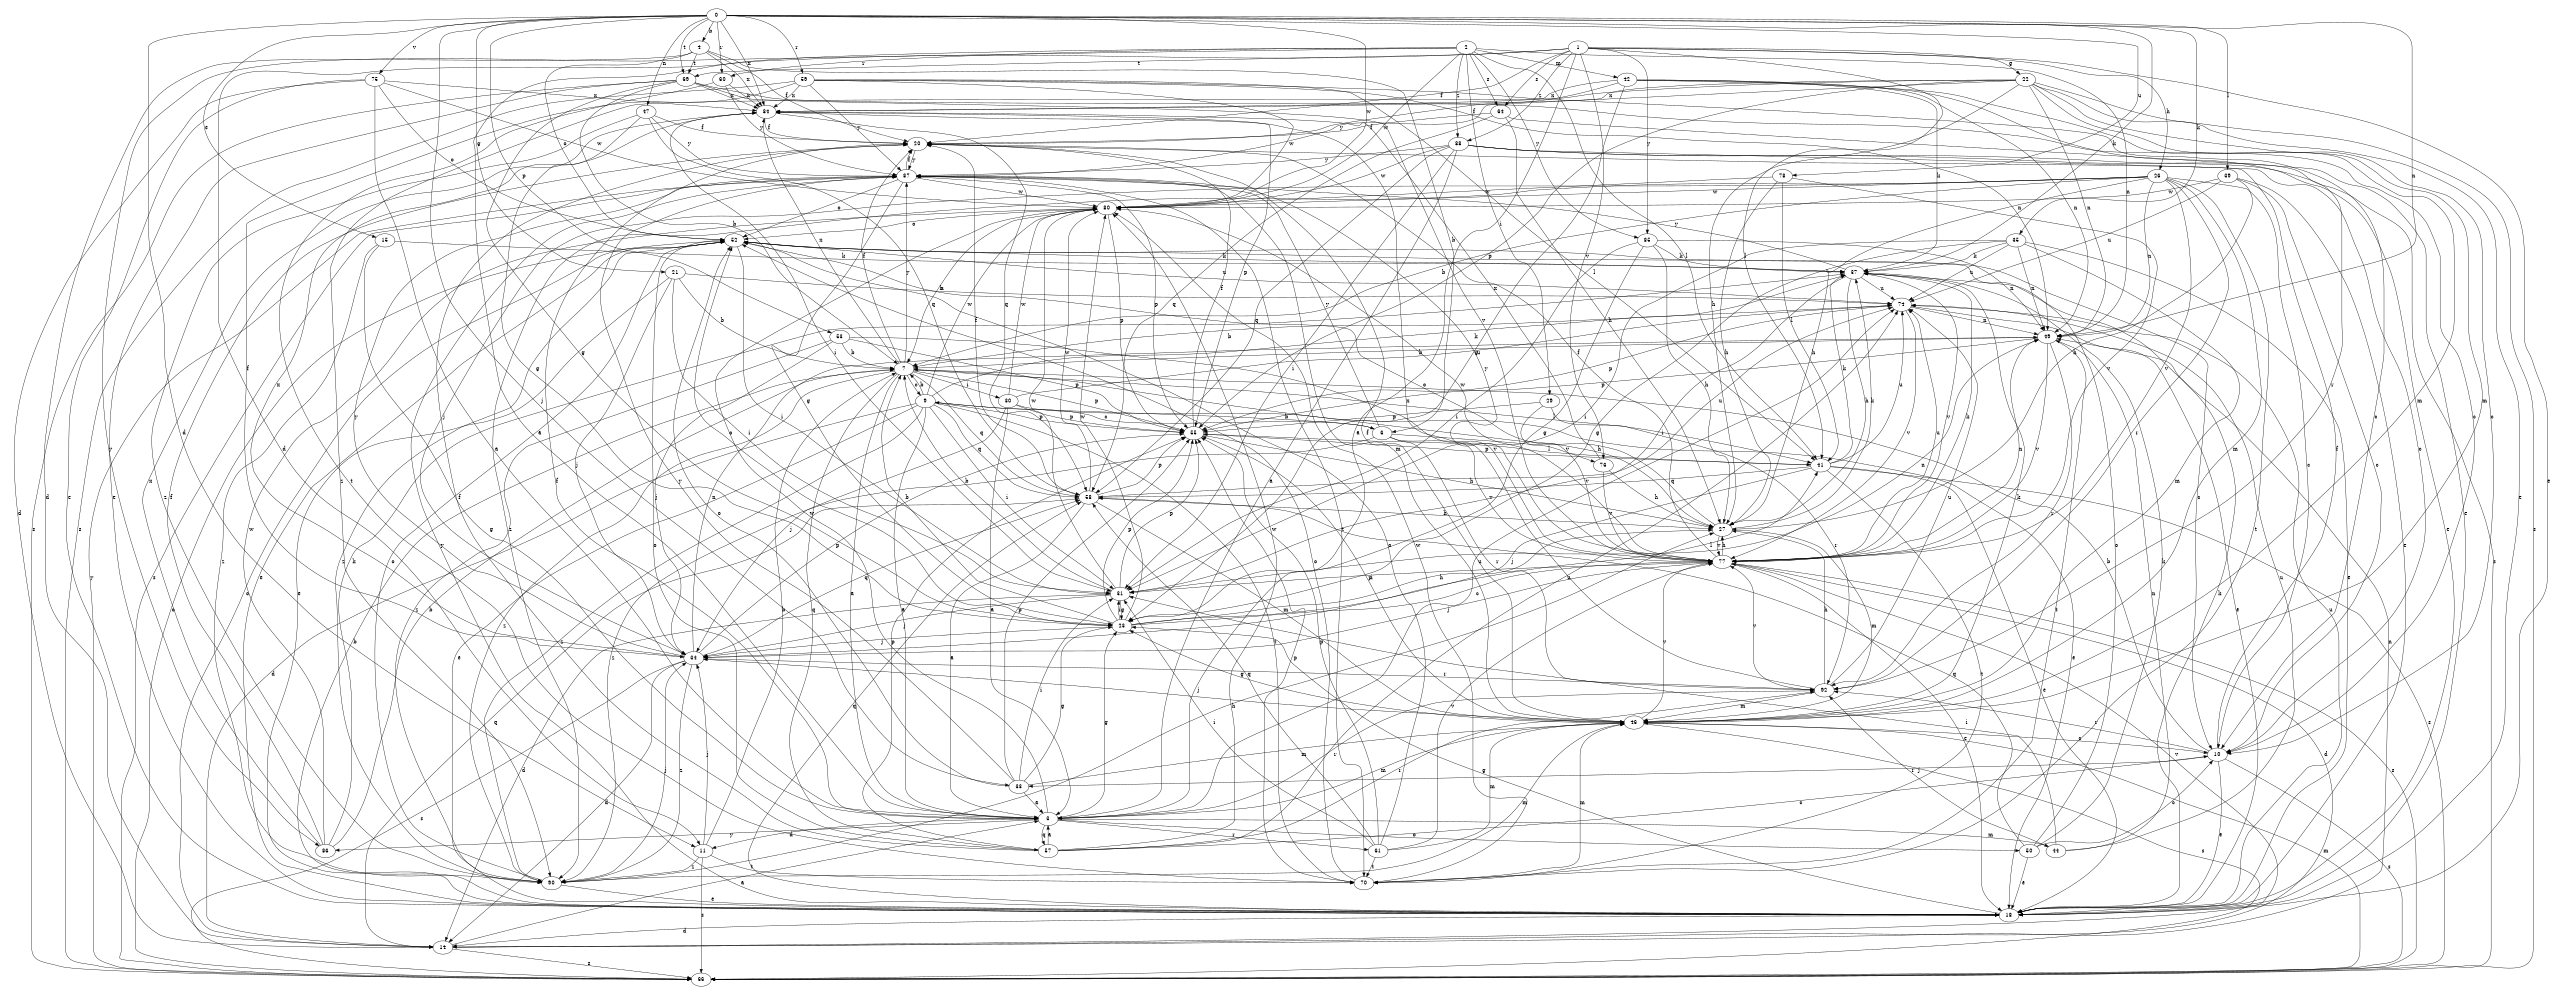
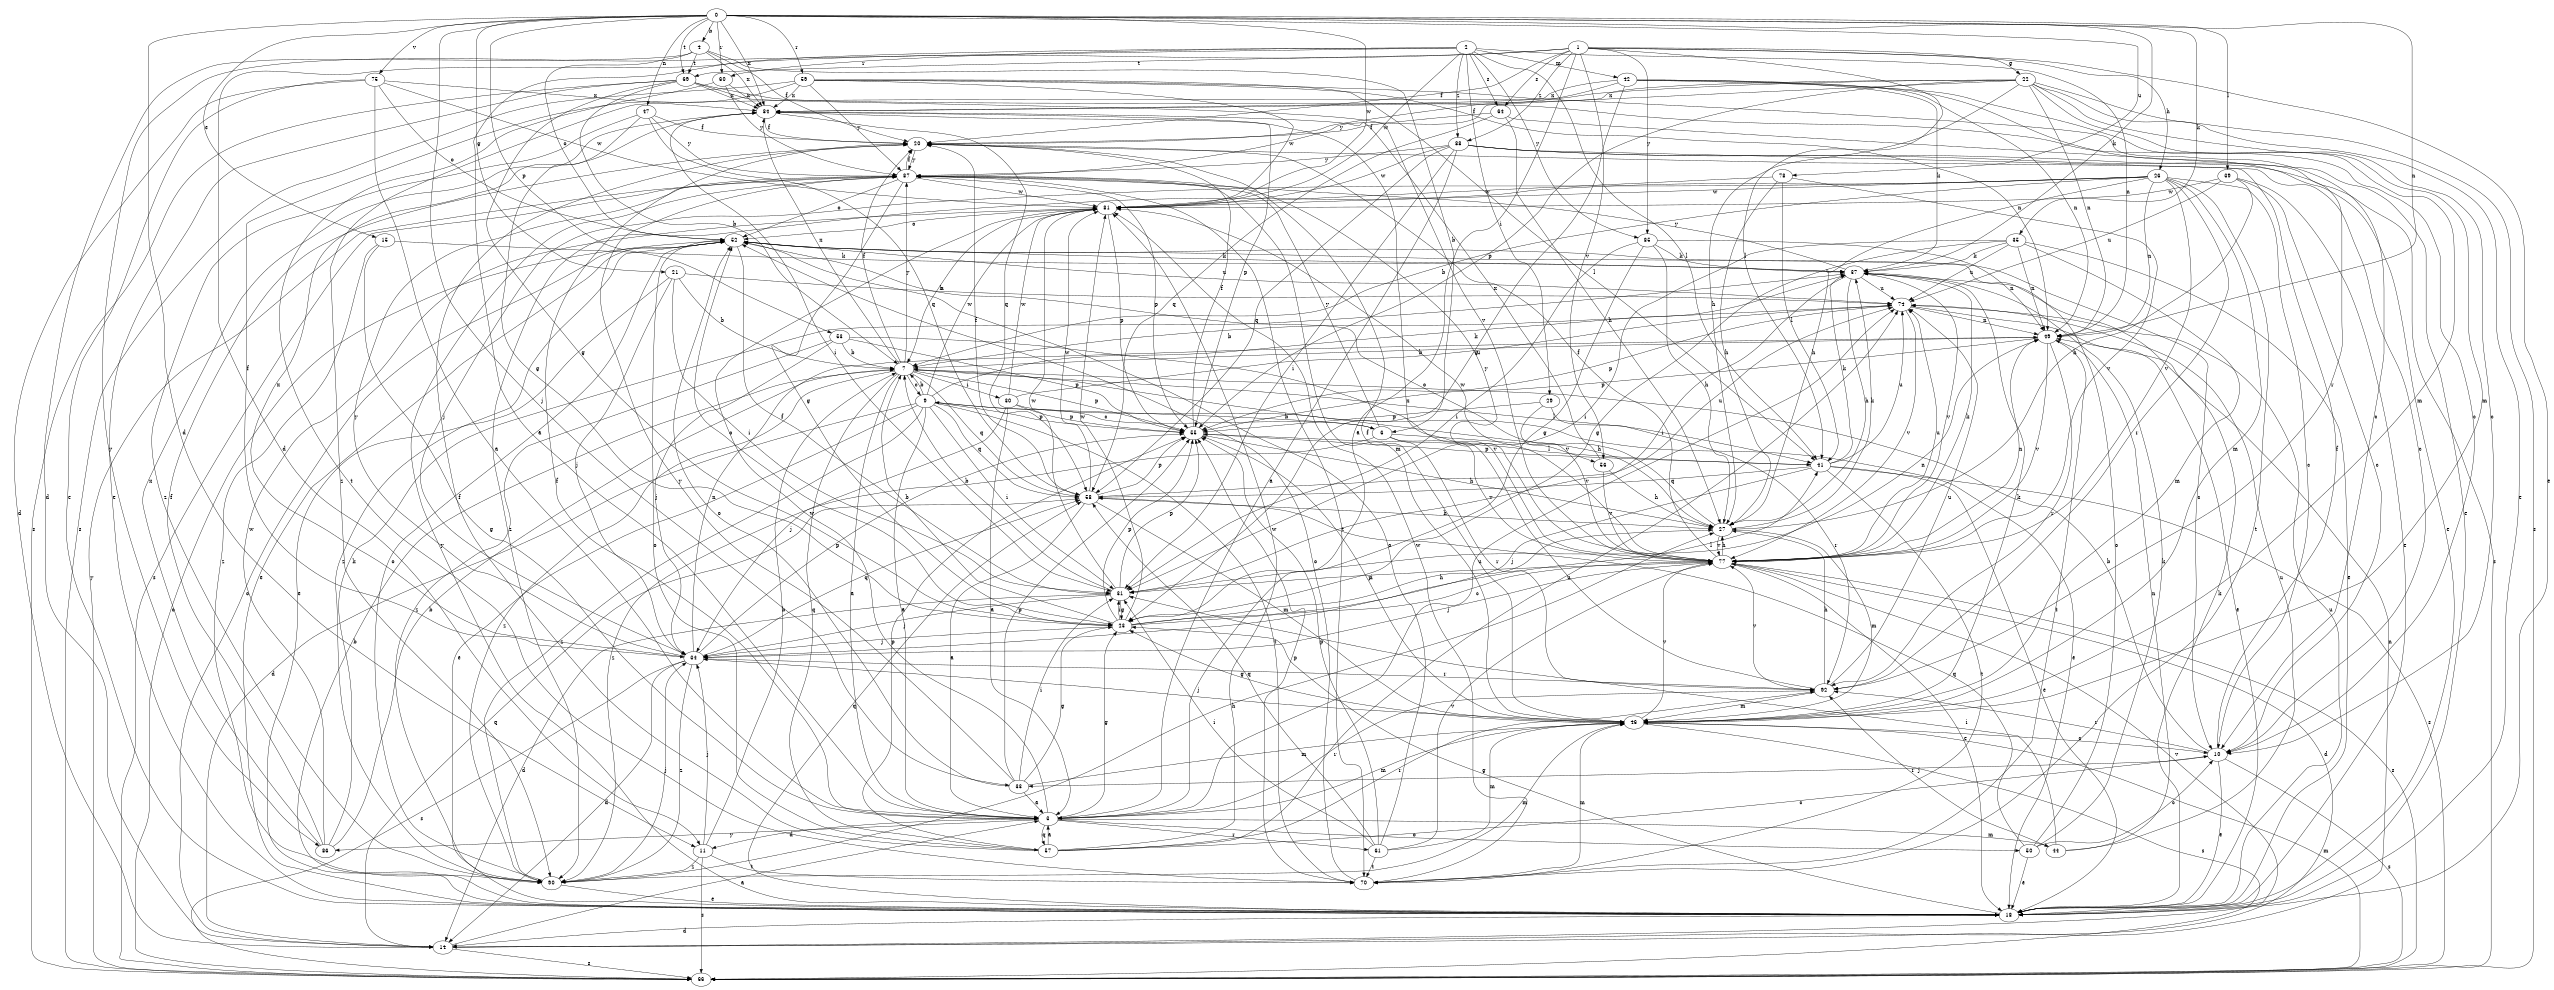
(1107, 208) -> (1107, 208)
(782, 417) -> (782, 417)
(1603, 465) -> (1603, 465)
